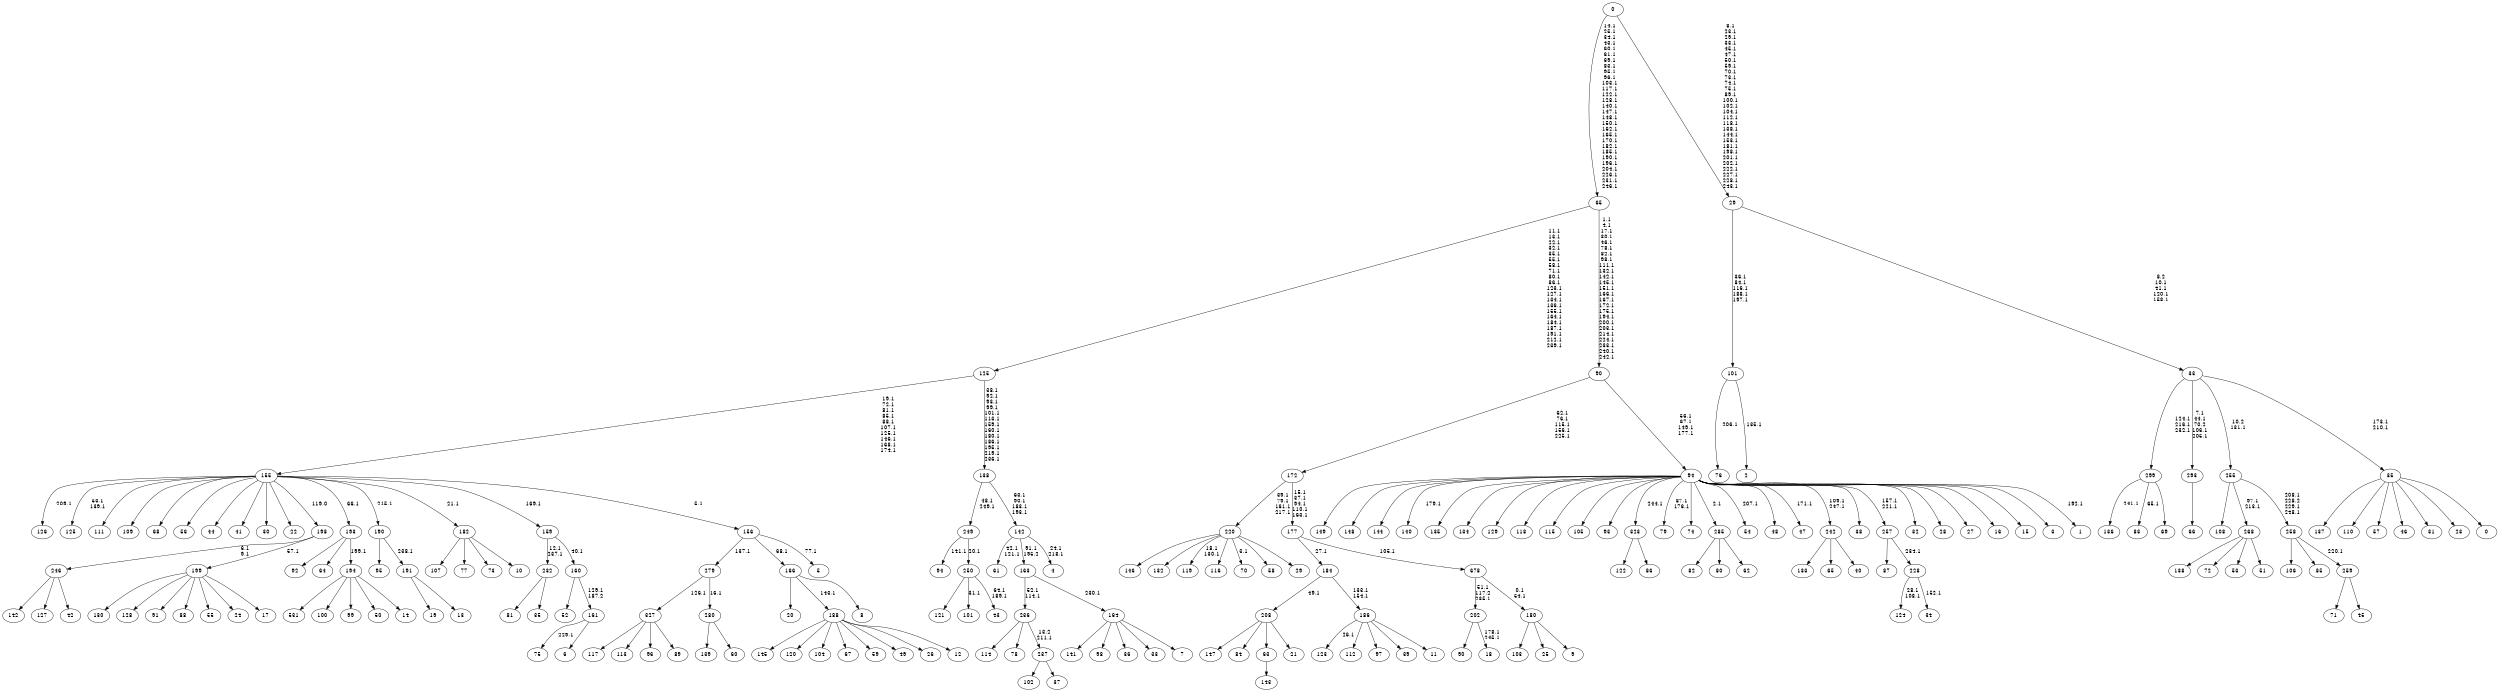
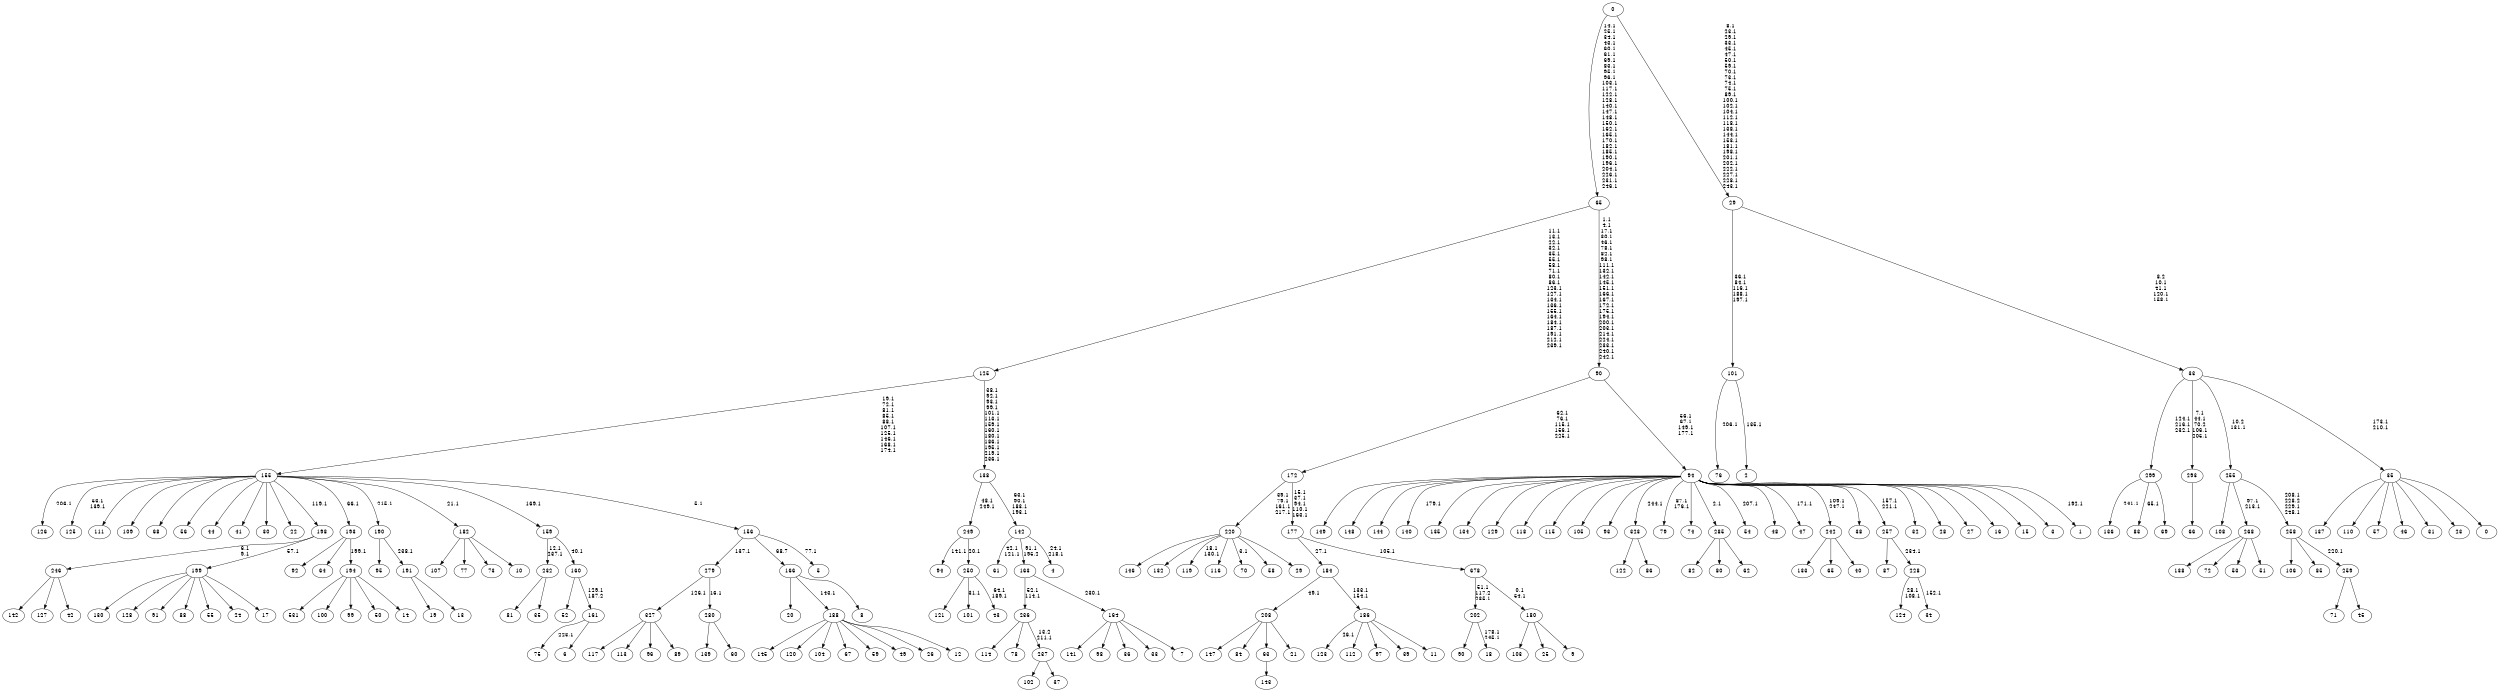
(64, 504) -> (64, 504)
(320, 504) -> (320, 504)
(782, 552) -> (782, 552)
(566, 635) -> (566, 635)
